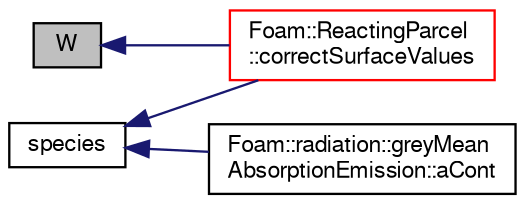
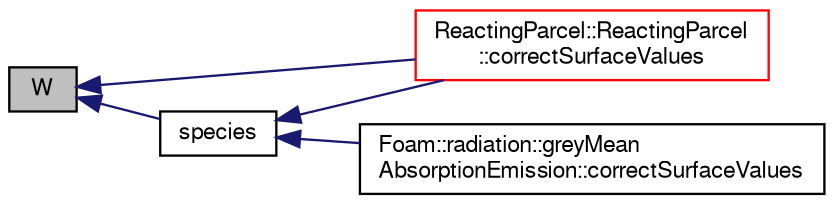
(362, 45) -> (592, 45)
none -> (130, 111)
(362, 159) -> (592, 159)
